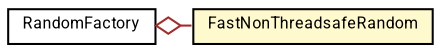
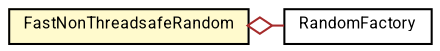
(186, 26) -> (278, 26)
